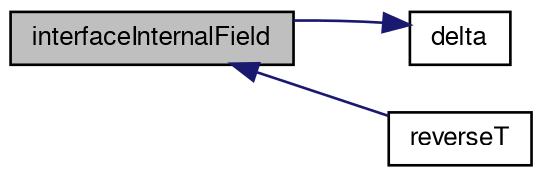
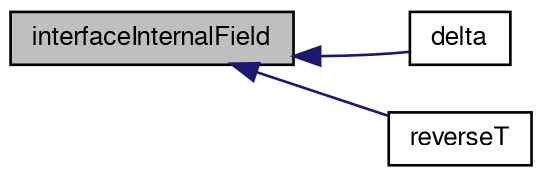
(339, 21) -> (365, 55)
